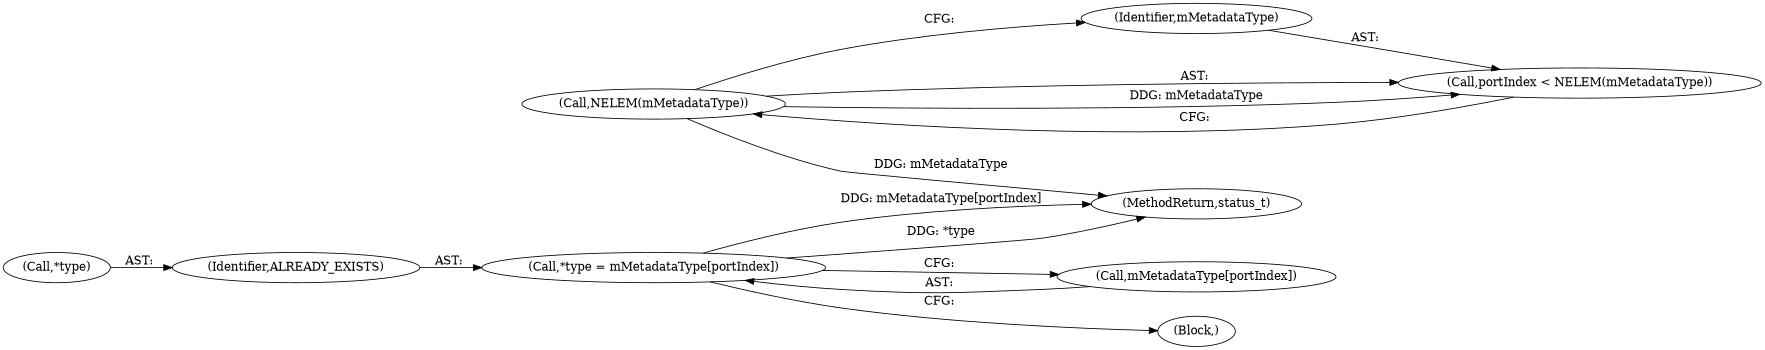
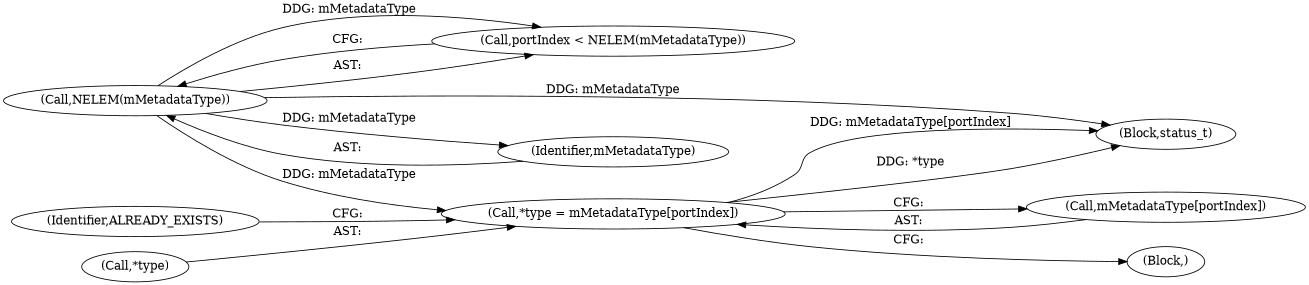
(941, 20) -> (349, 119)
(1380, 49) -> (346, 162)
none -> (290, 183)
(1197, 204) -> (1166, 134)
(451, 261) -> (349, 214)
(137, 268) -> (347, 246)
